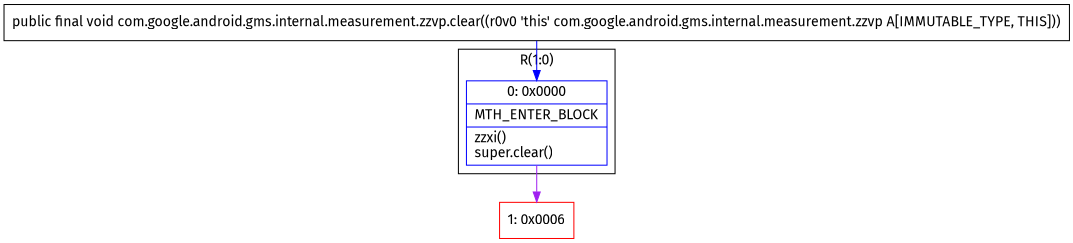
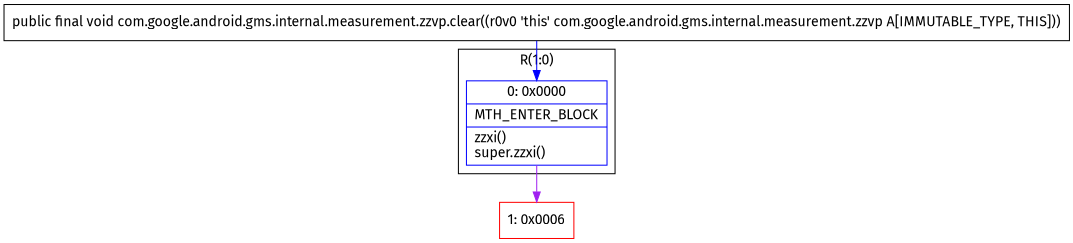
(514, 153) -> (510, 153)
